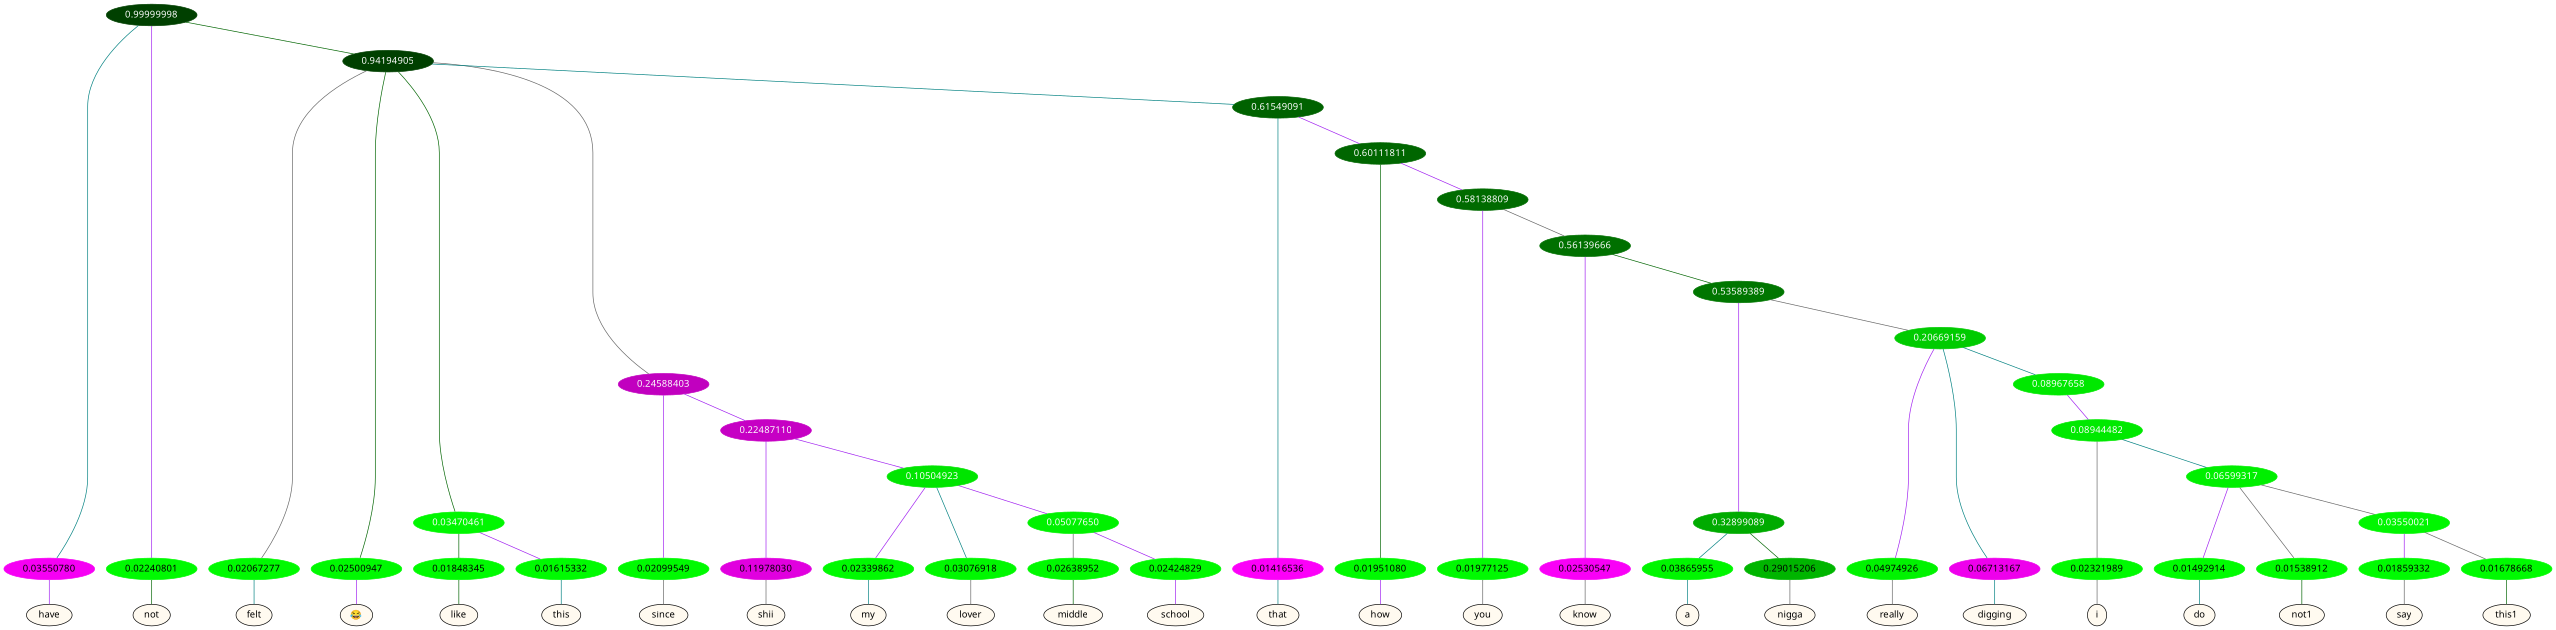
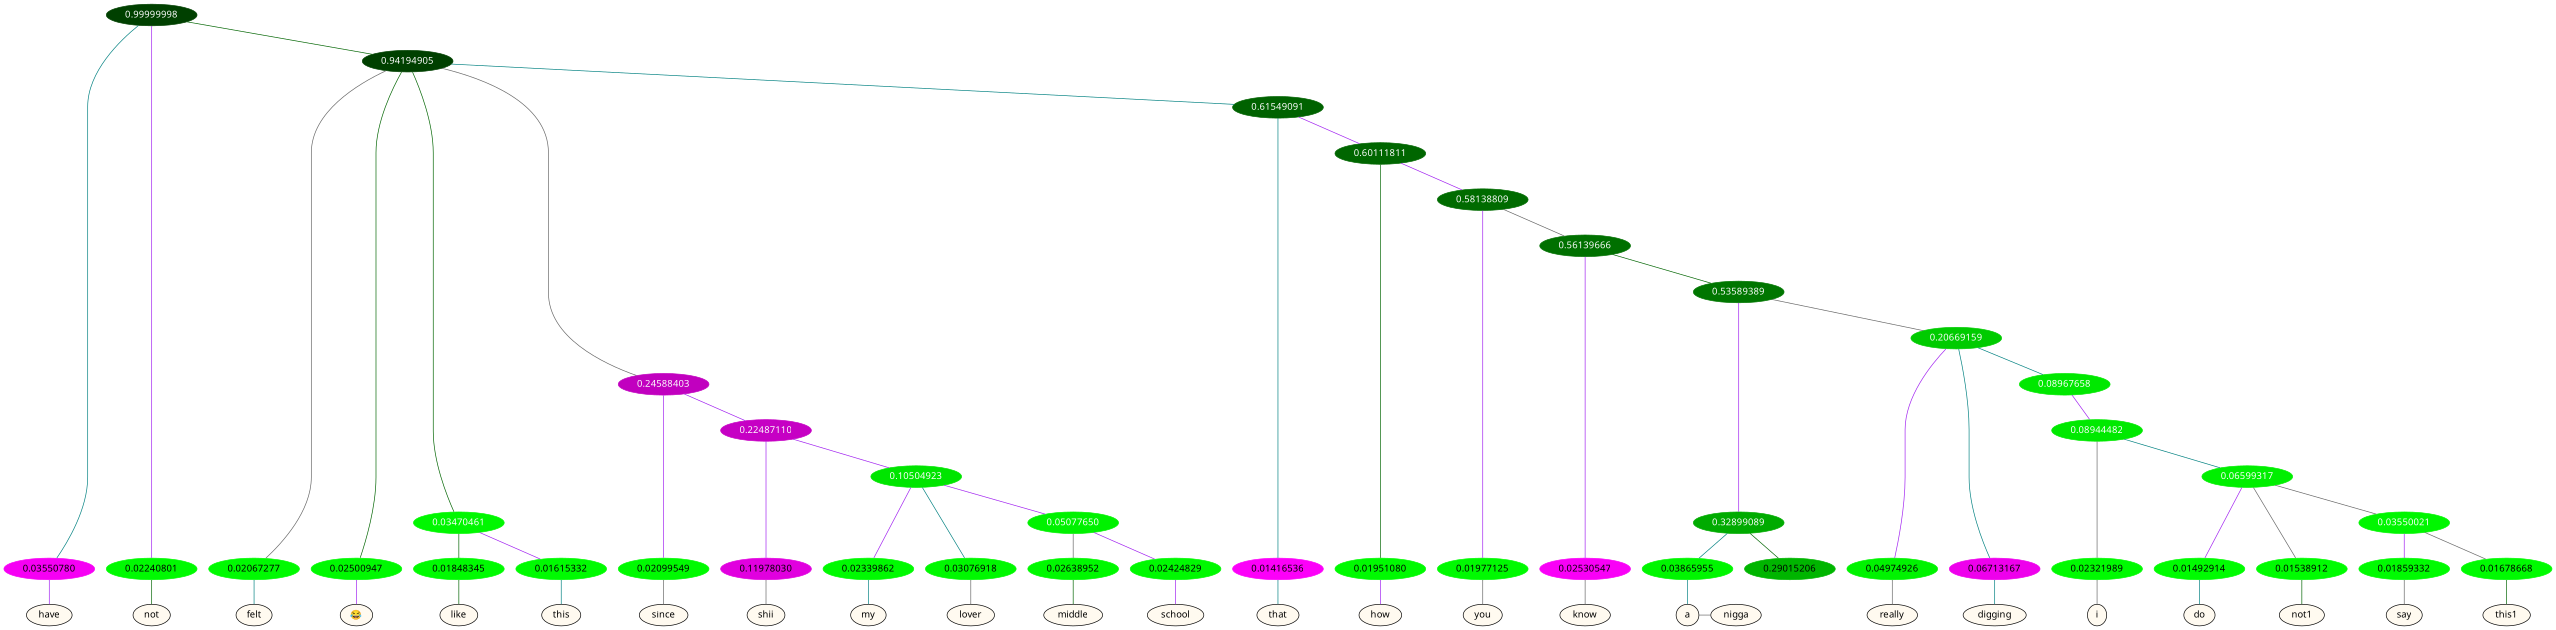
(1790, 592) -> (1705, 615)
